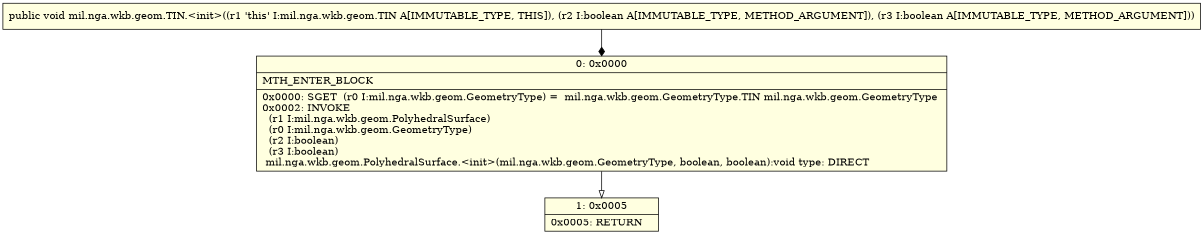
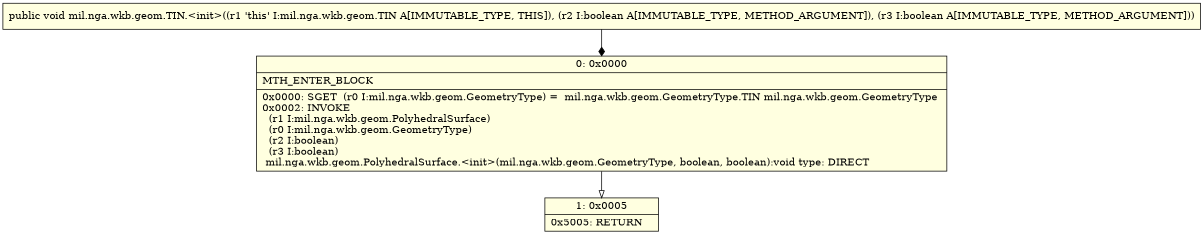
(602, 223) -> (602, 223)
